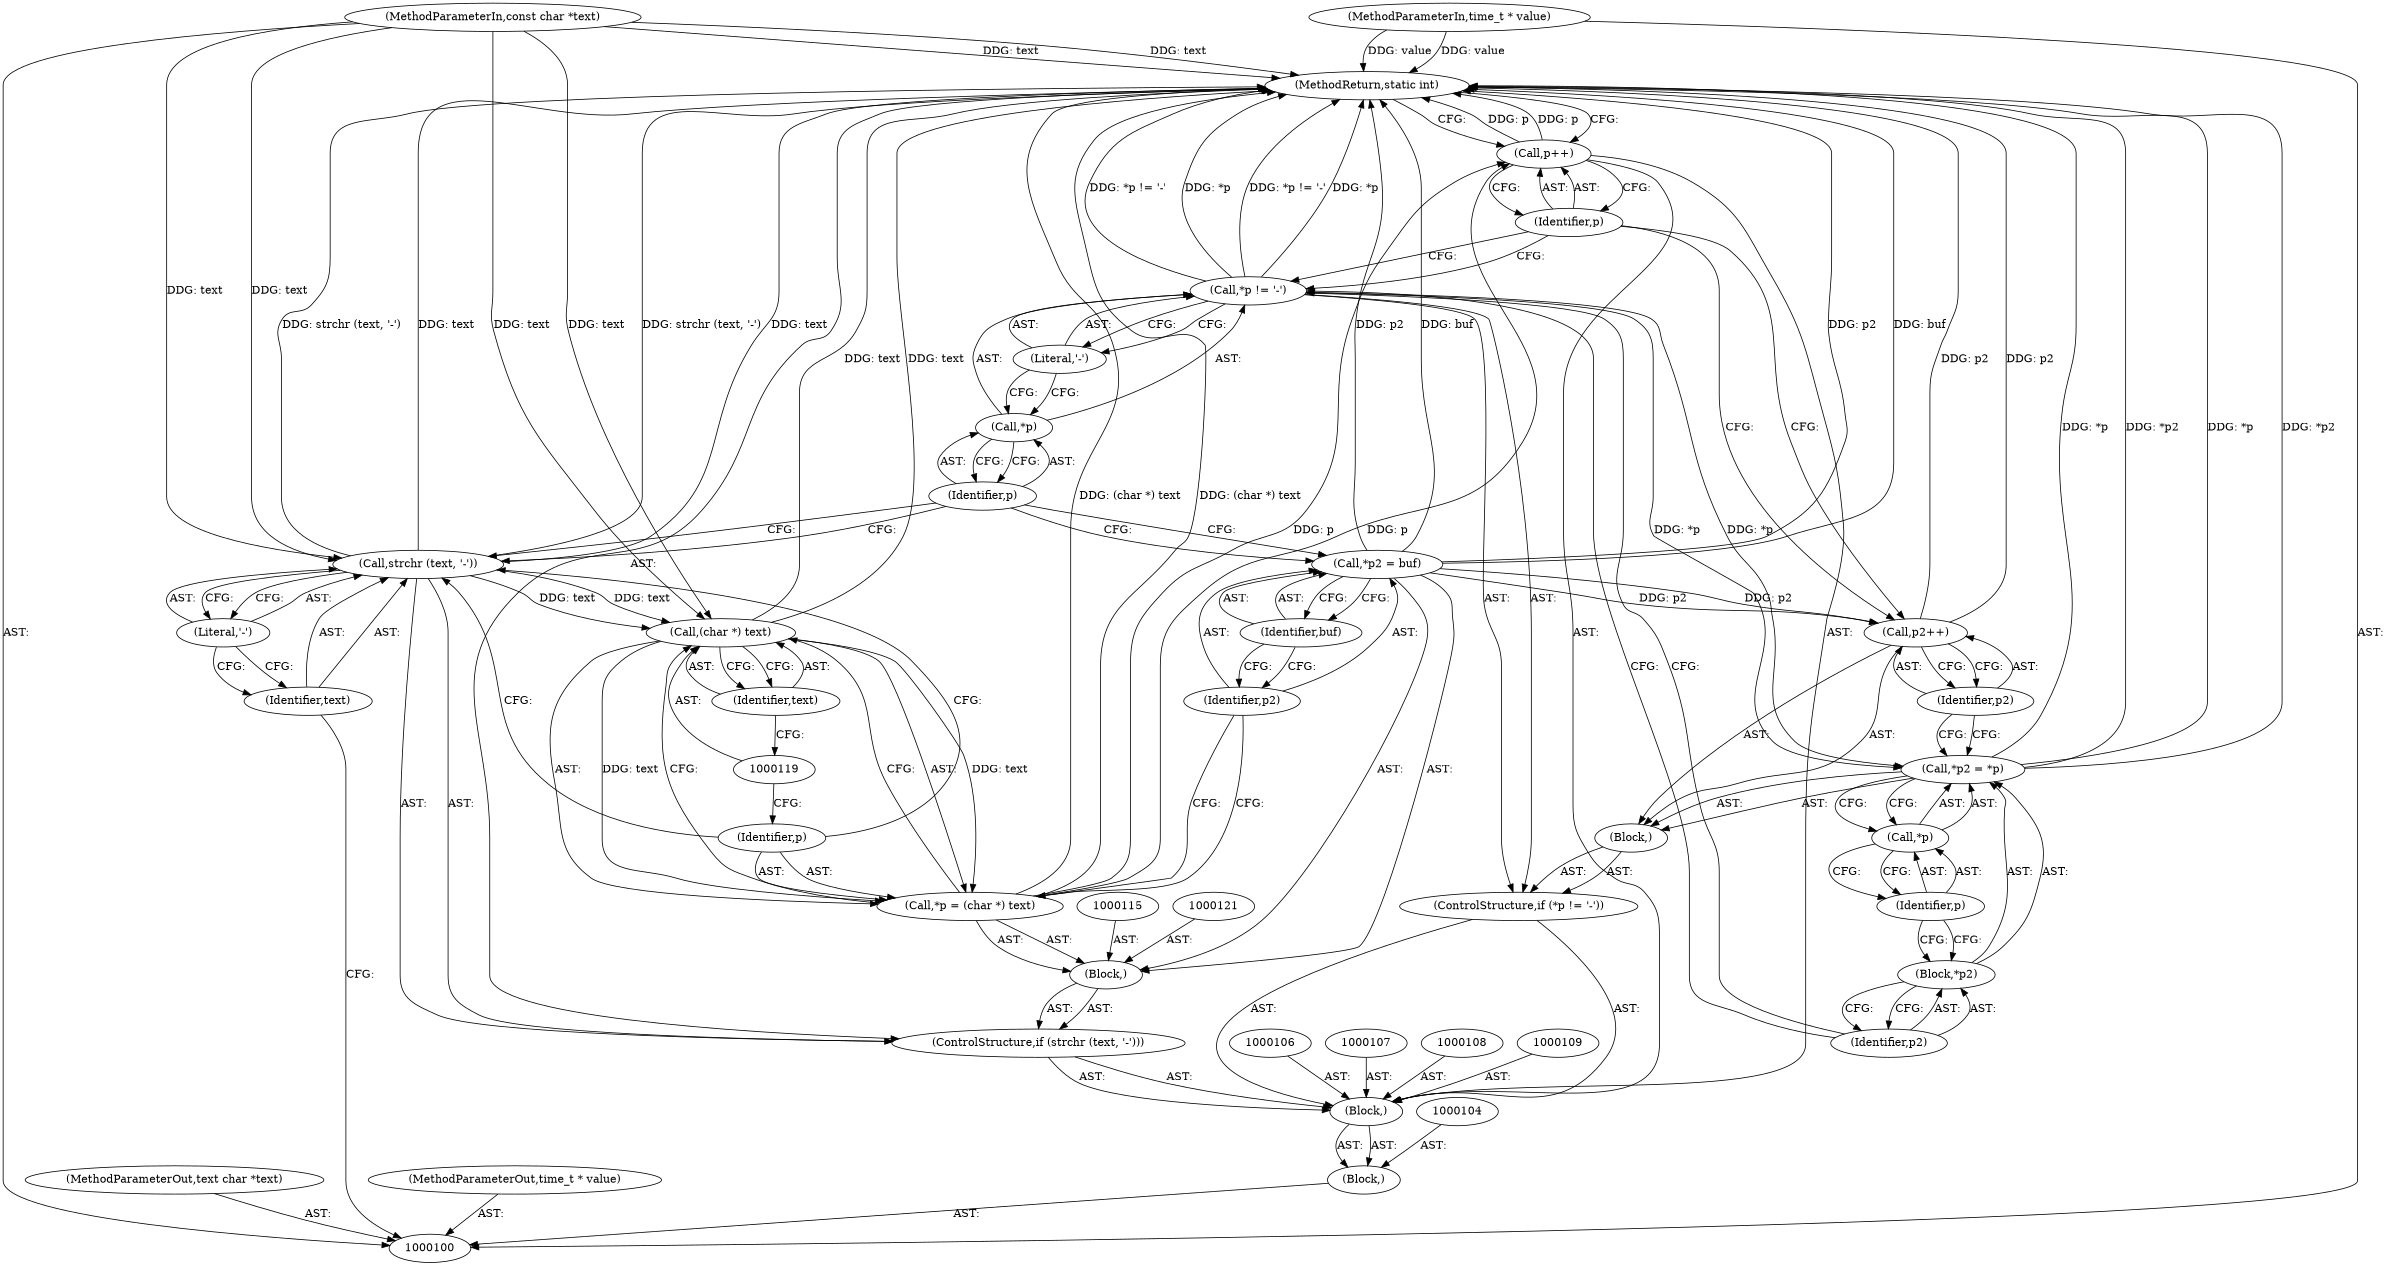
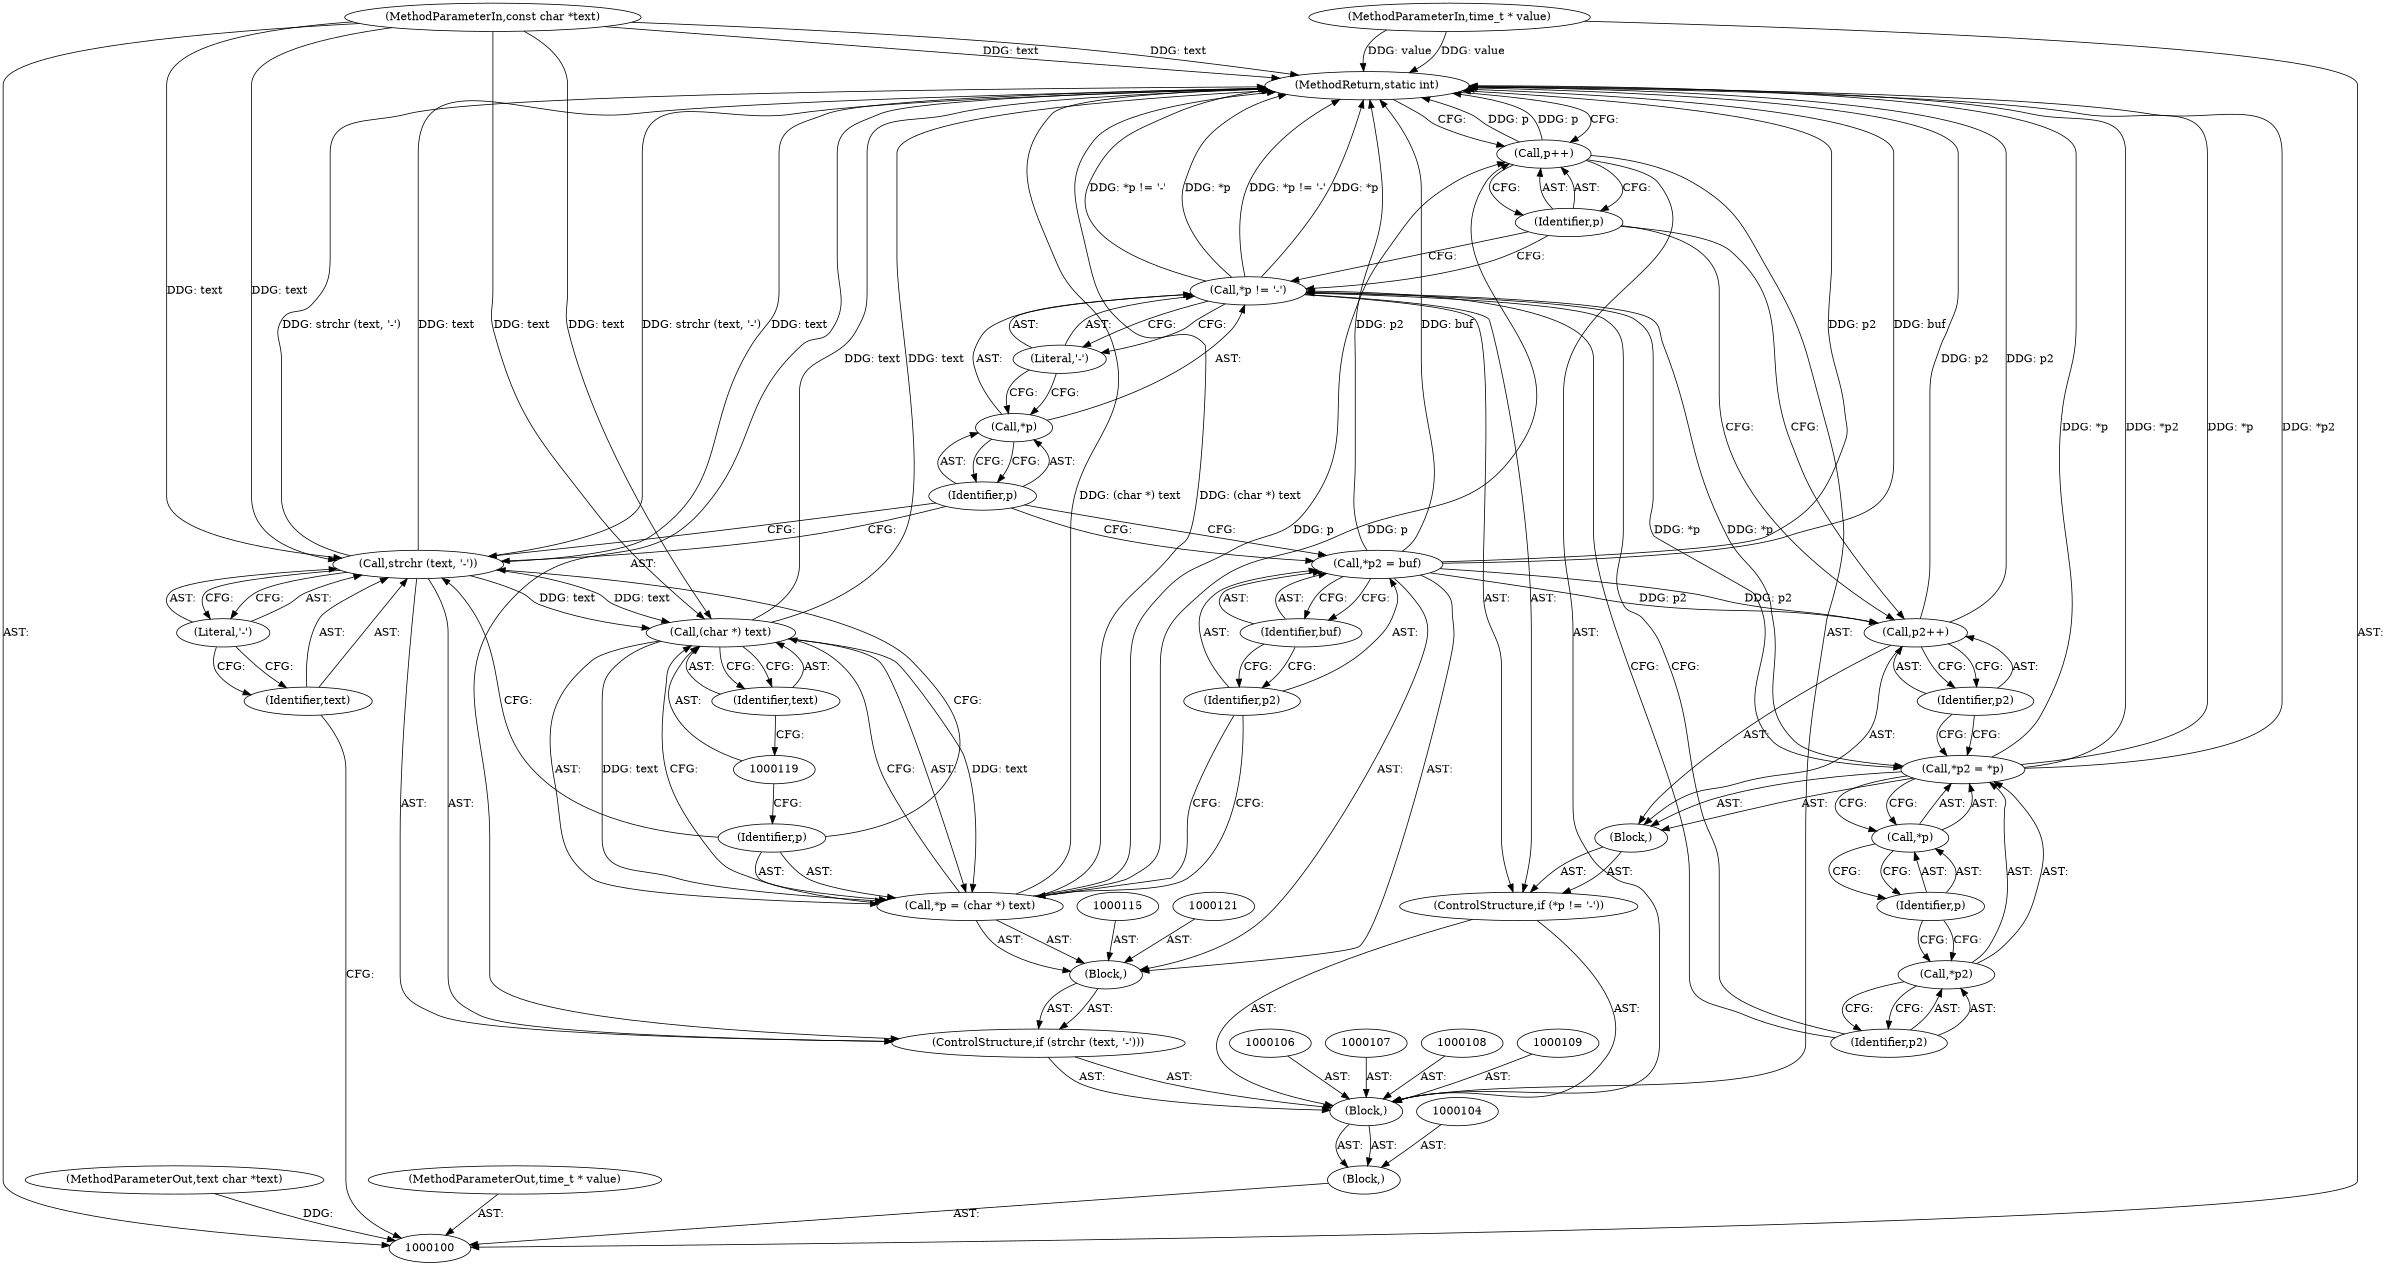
(1946, 975) -> (1946, 975)
(320, 1214) -> (320, 1214)
